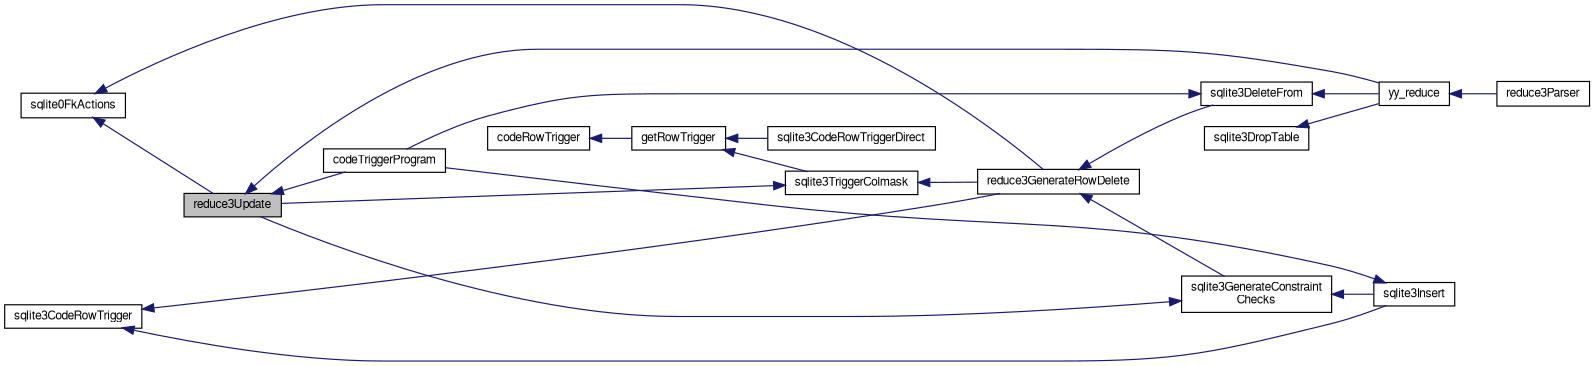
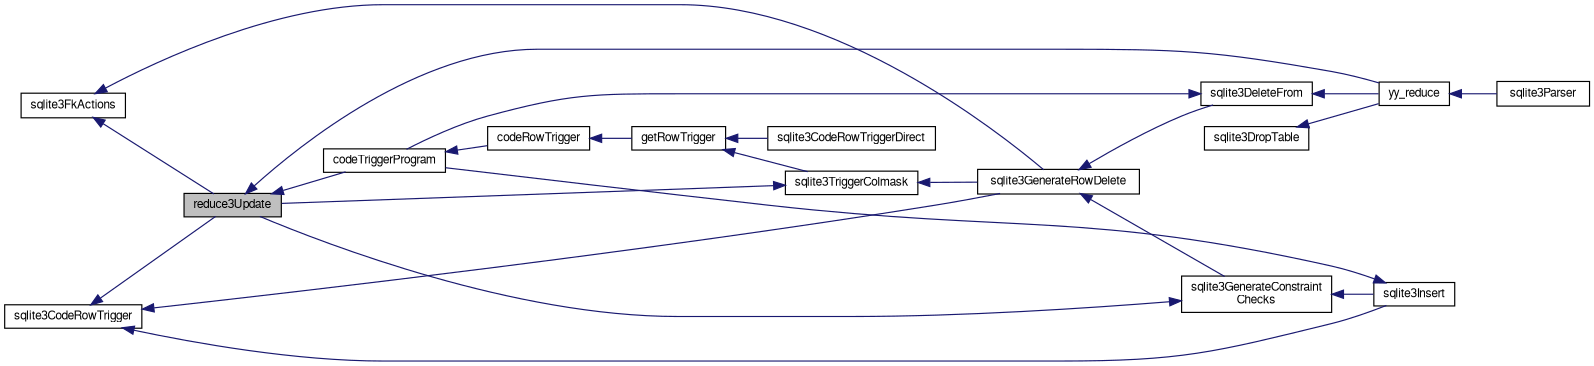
(1543, 94) -> (1543, 94)
(73, 106) -> (73, 106)
none -> (472, 148)
(1059, 182) -> (1059, 182)
none -> (158, 257)
